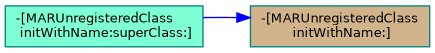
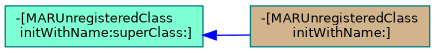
(220, 17) -> (233, 35)
